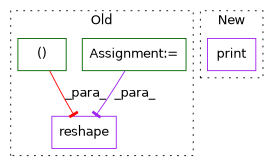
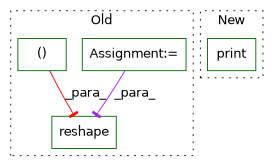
(232, 55) -> (232, 55)
(84, 132) -> (84, 132)
